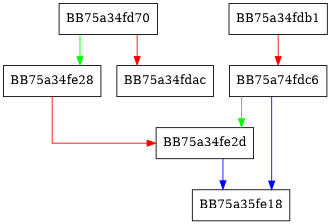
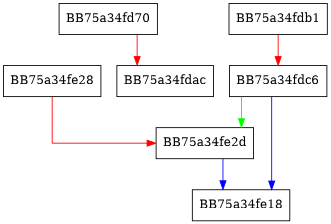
(80, 46) -> none
(278, 81) -> (278, 81)
(241, 205) -> (241, 205)
